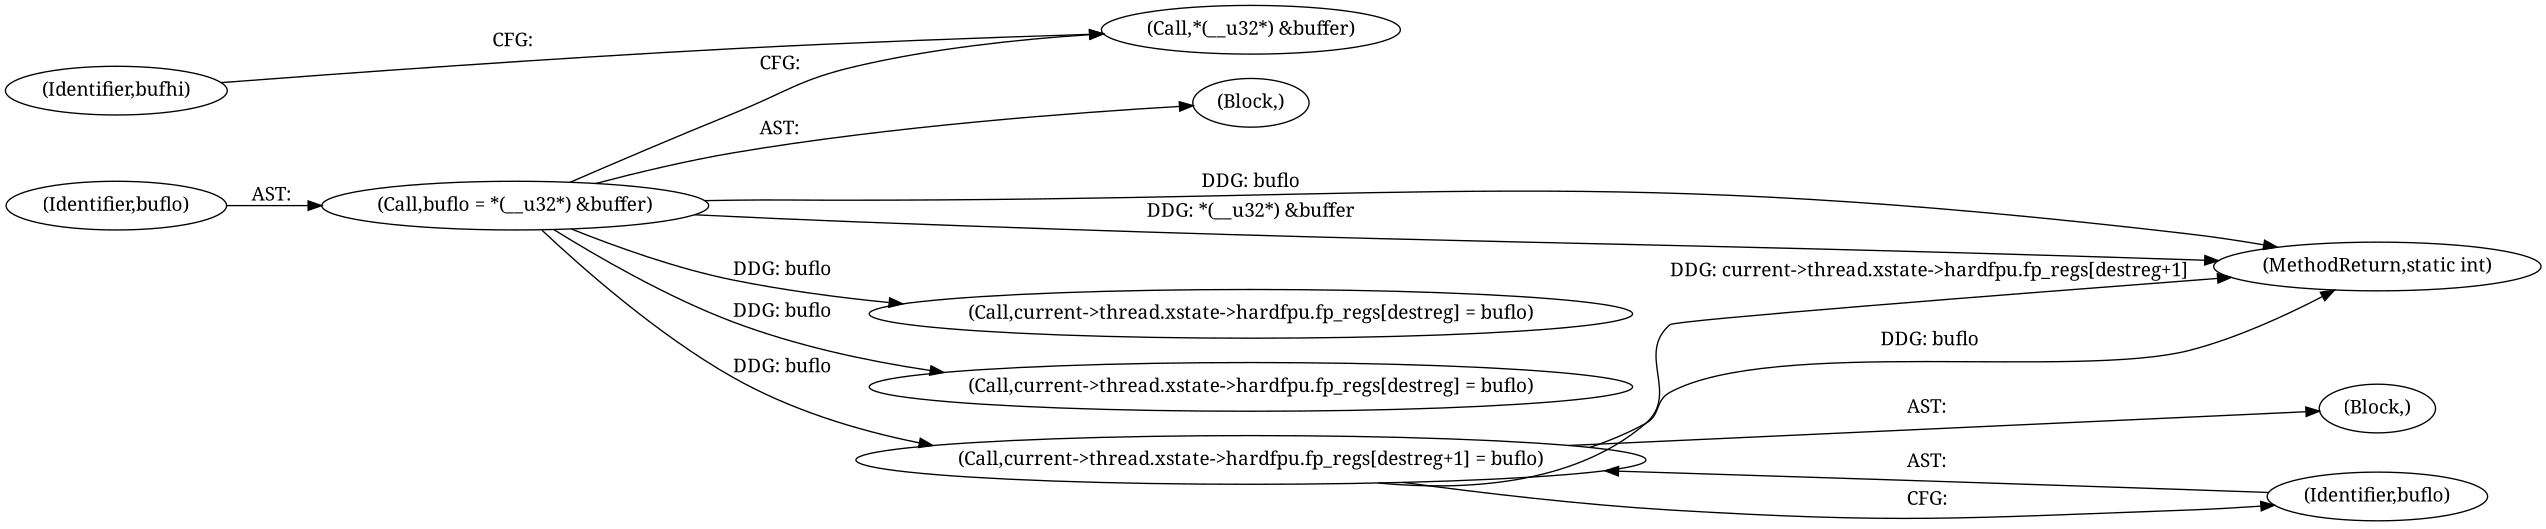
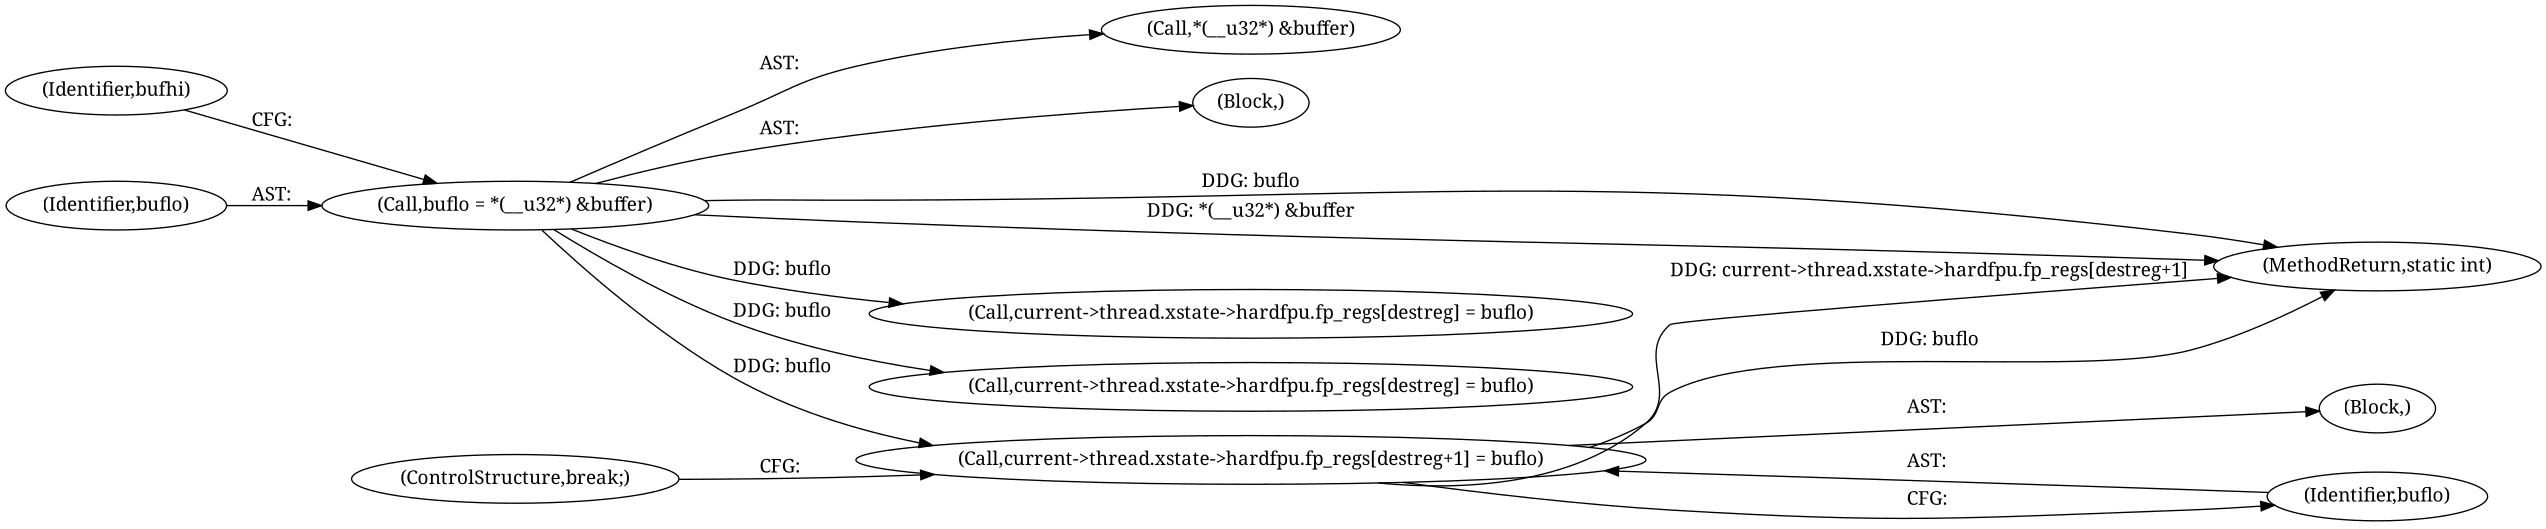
(655, 53) -> (304, 145)
(782, 64) -> (782, 64)
none -> (515, 479)
